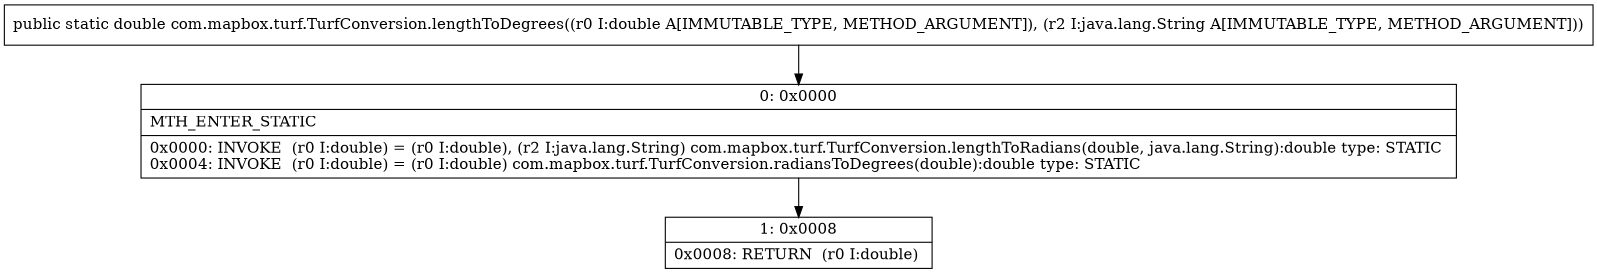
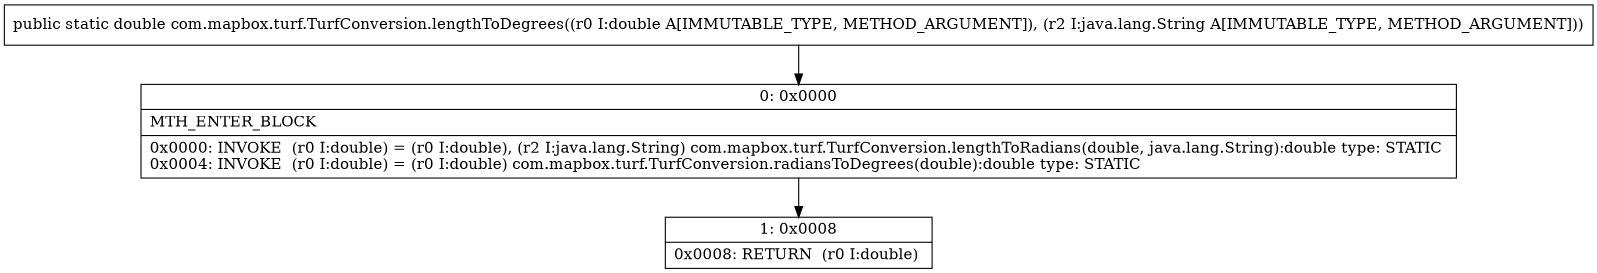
(234, 122) -> (234, 122)
